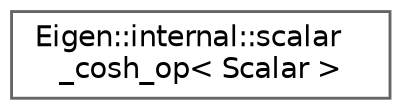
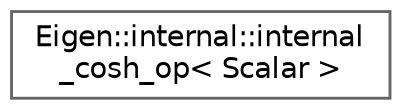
(201, 55) -> (201, 55)
